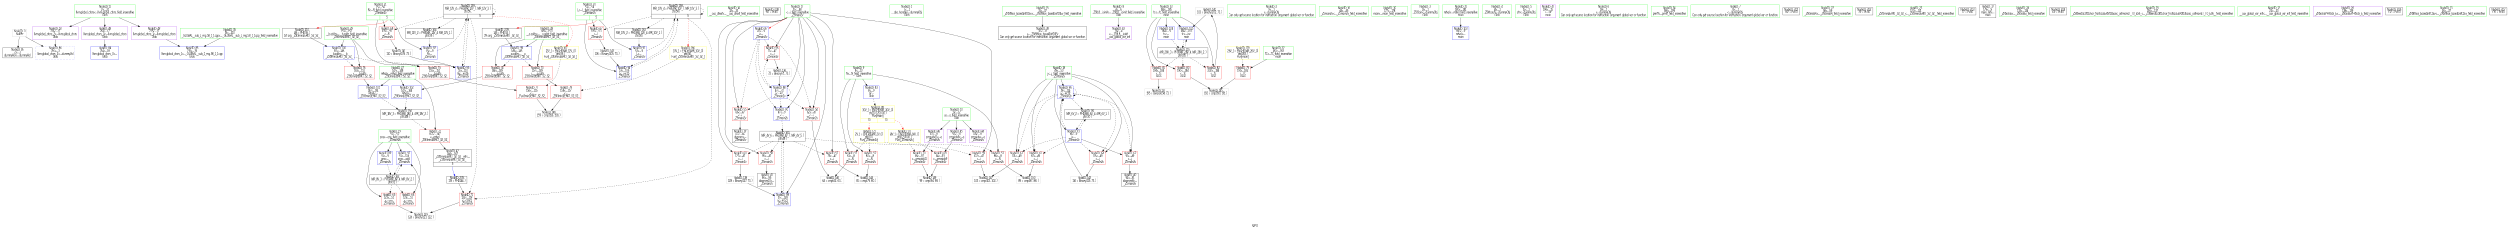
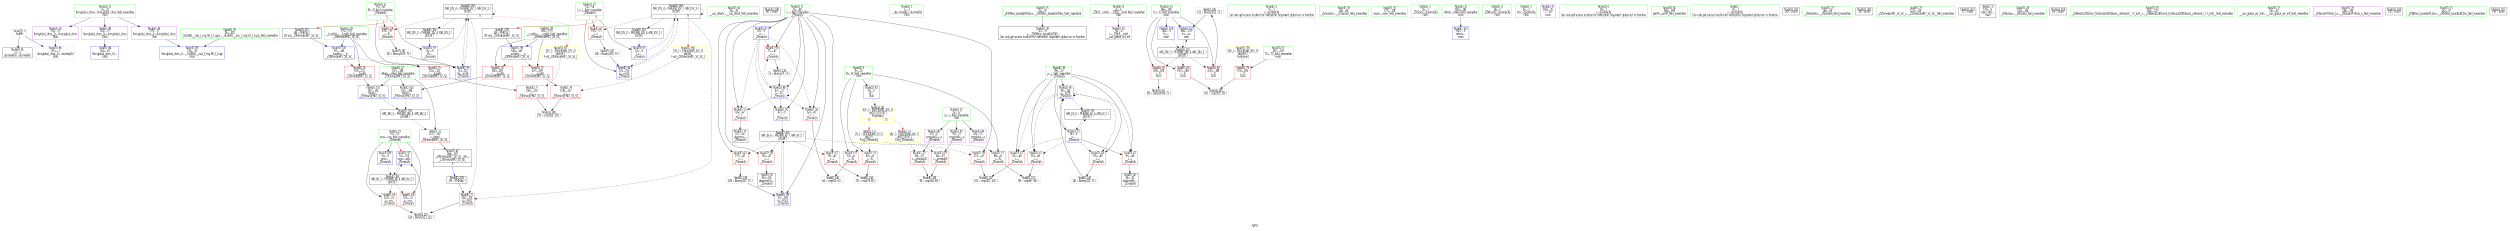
(779, 23) -> (779, 23)
(532, 96) -> (532, 96)
(399, 146) -> (399, 146)
